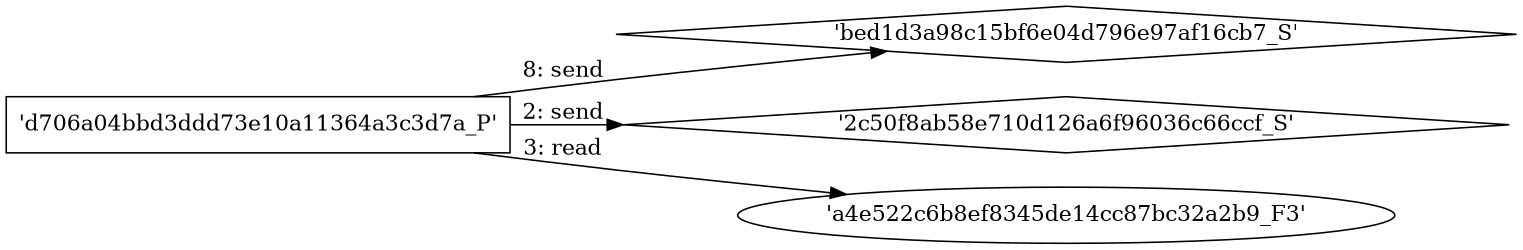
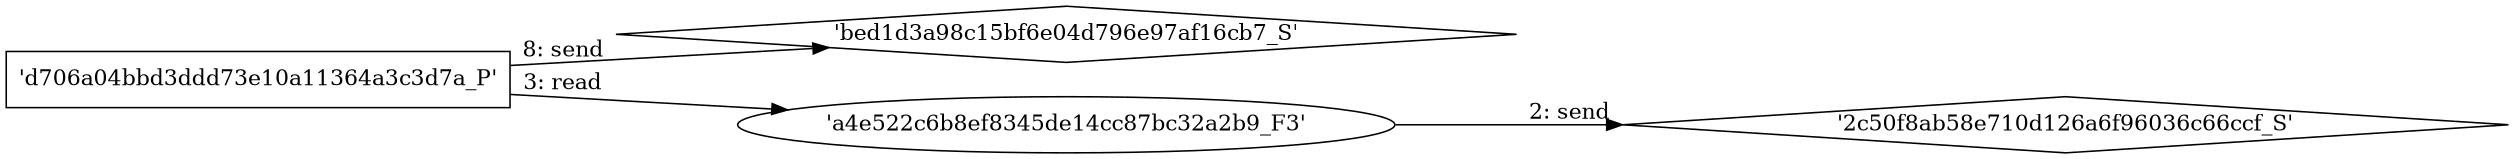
(559, 125) -> (1501, 125)
